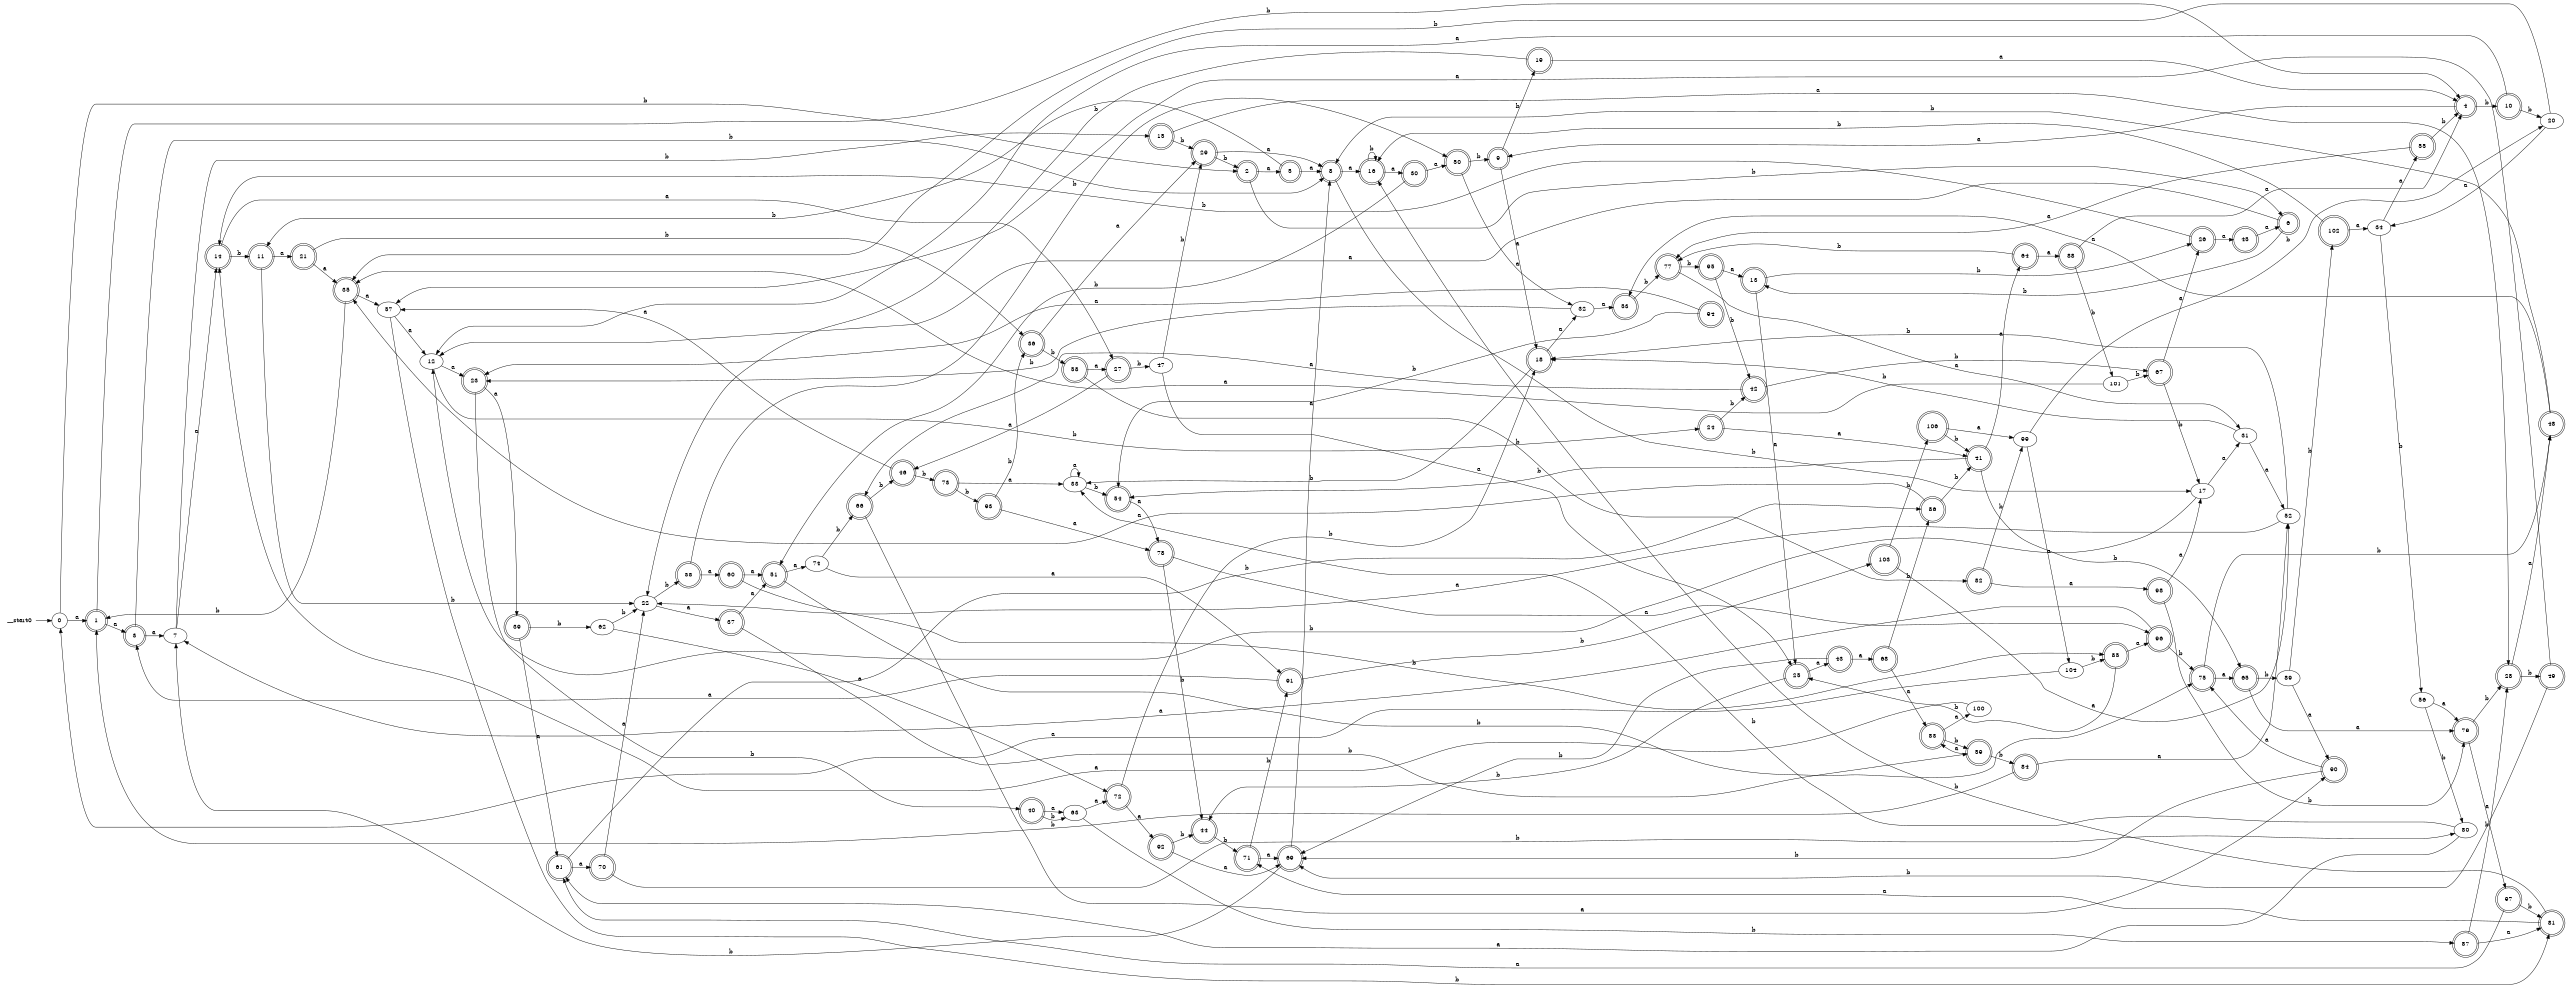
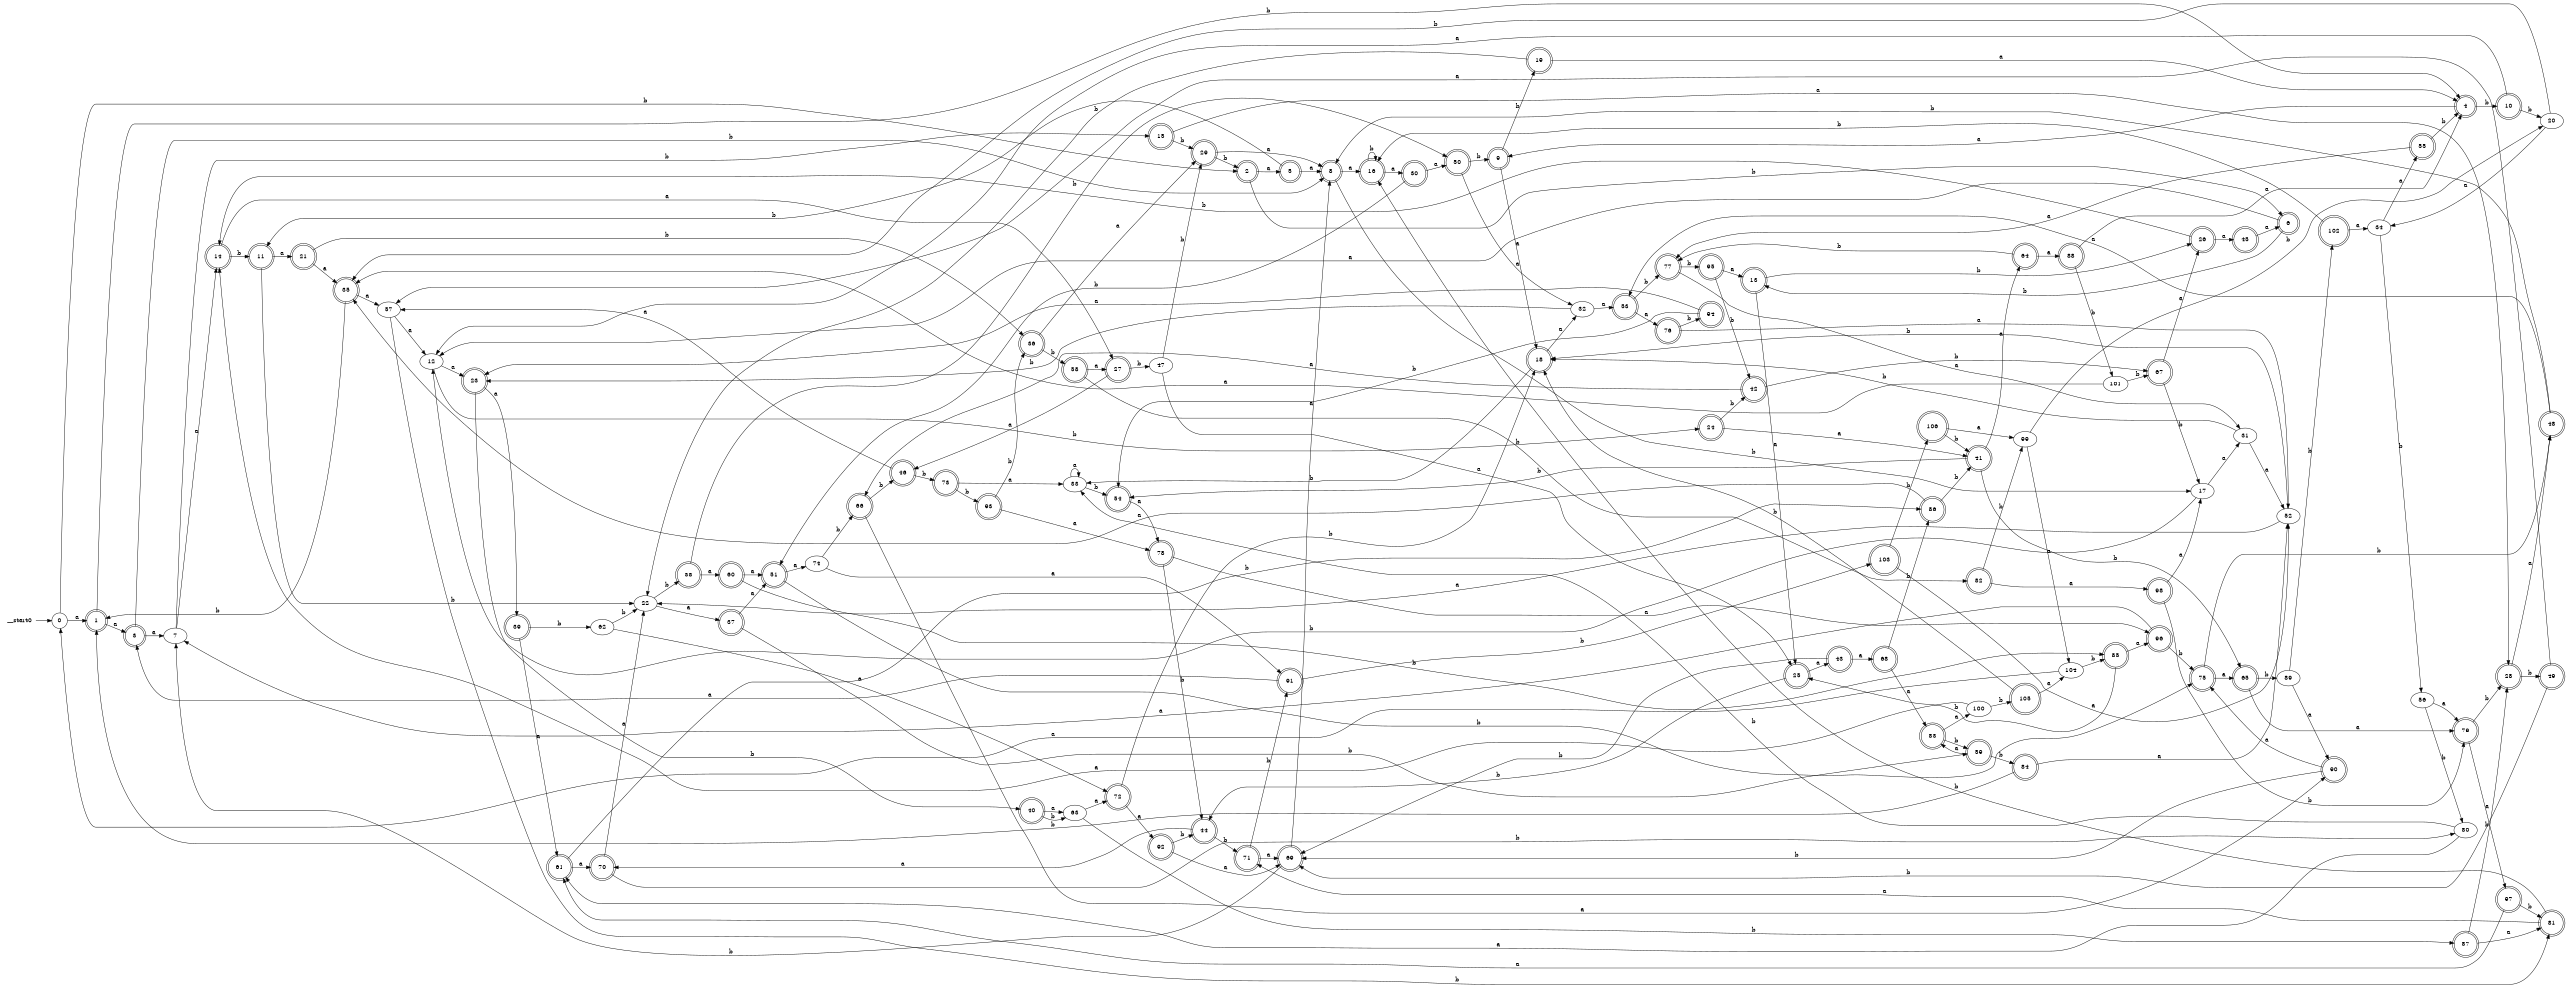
none -> (1668, 331)
none -> (2025, 699)
none -> (909, 867)
